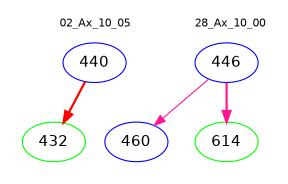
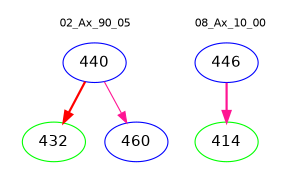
(95, 24) -> (95, 24)
(230, 24) -> (230, 24)
(194, 92) -> (113, 97)
(227, 142) -> (227, 142)
